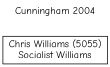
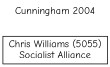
(55, 50) -> (55, 50)
